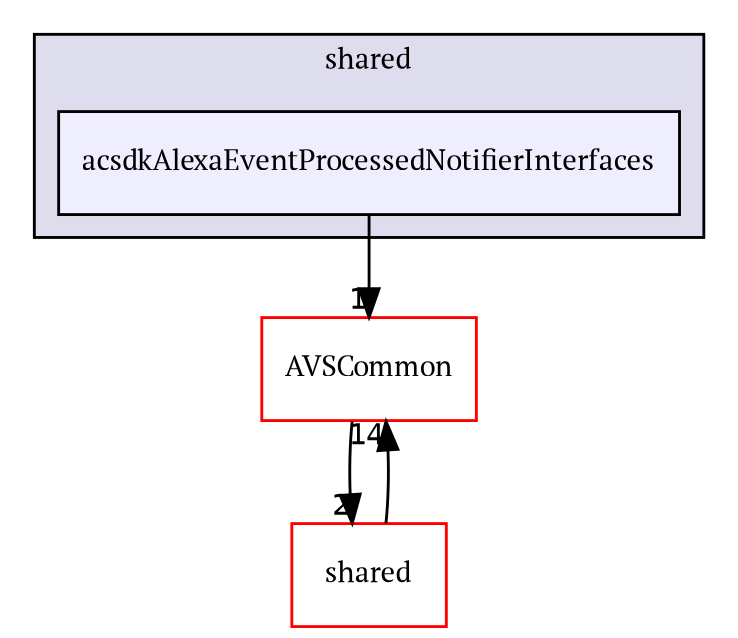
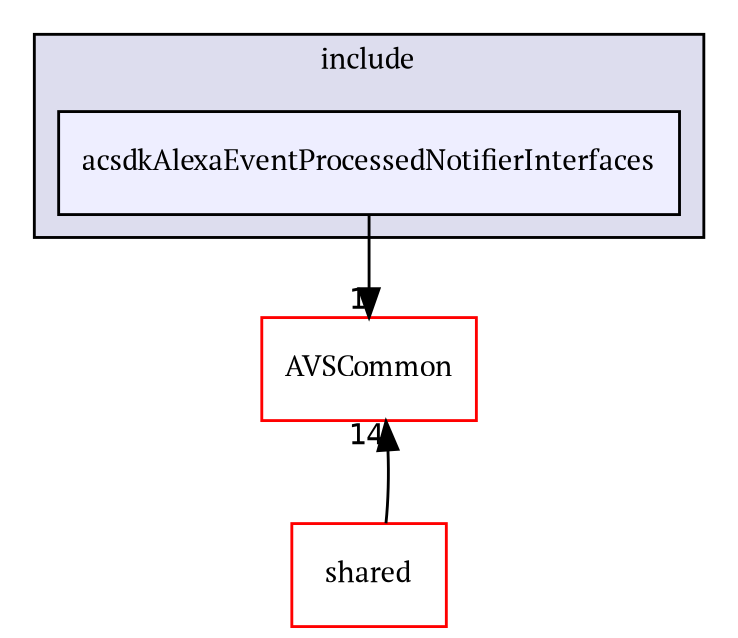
(369, 62) -> (369, 62)
(350, 458) -> none
